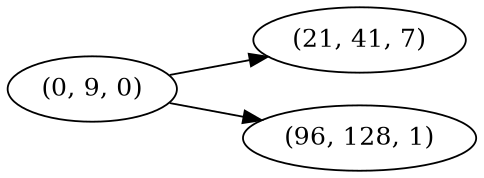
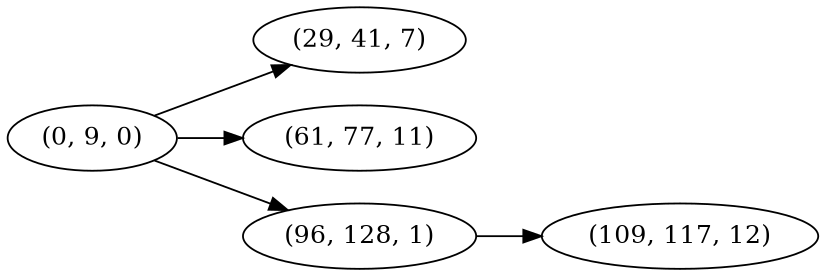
(360, 40) -> (360, 40)
none -> (360, 138)
none -> (680, 236)
